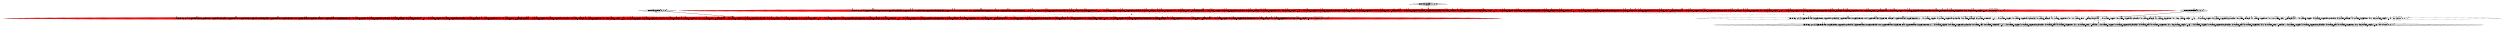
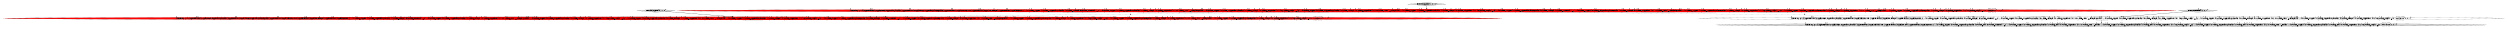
(2194, 11) -> (2198, 11)
